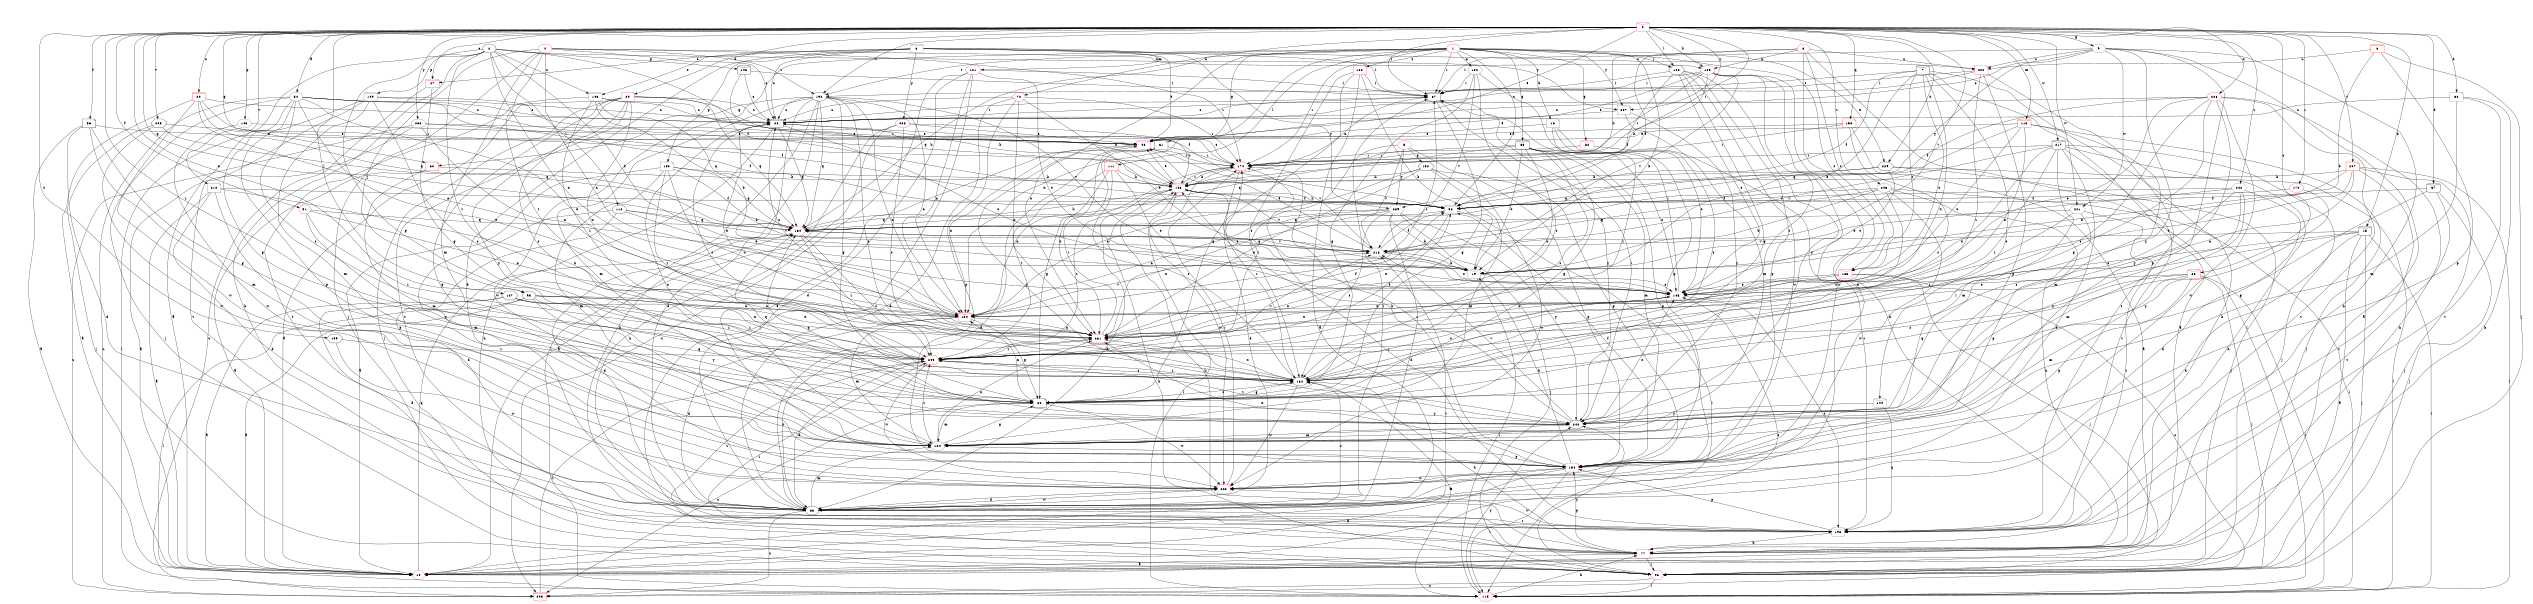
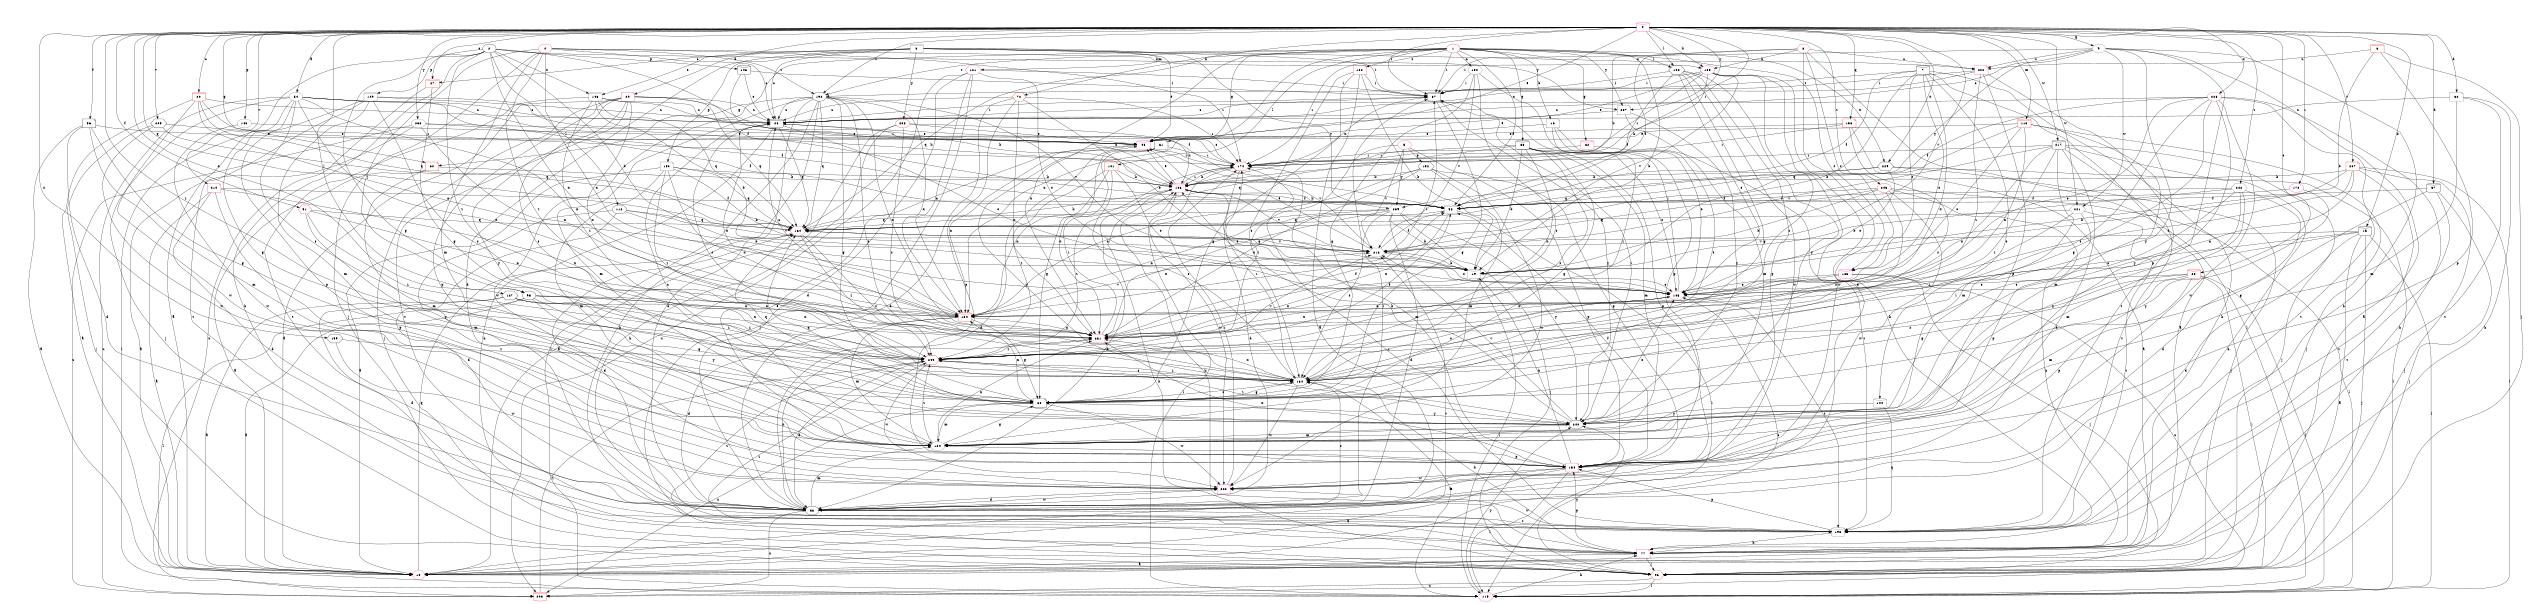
(1111, 166) -> (1111, 166)
(214, 188) -> (214, 188)
(1884, 188) -> (1884, 188)
(1417, 317) -> (1417, 317)
